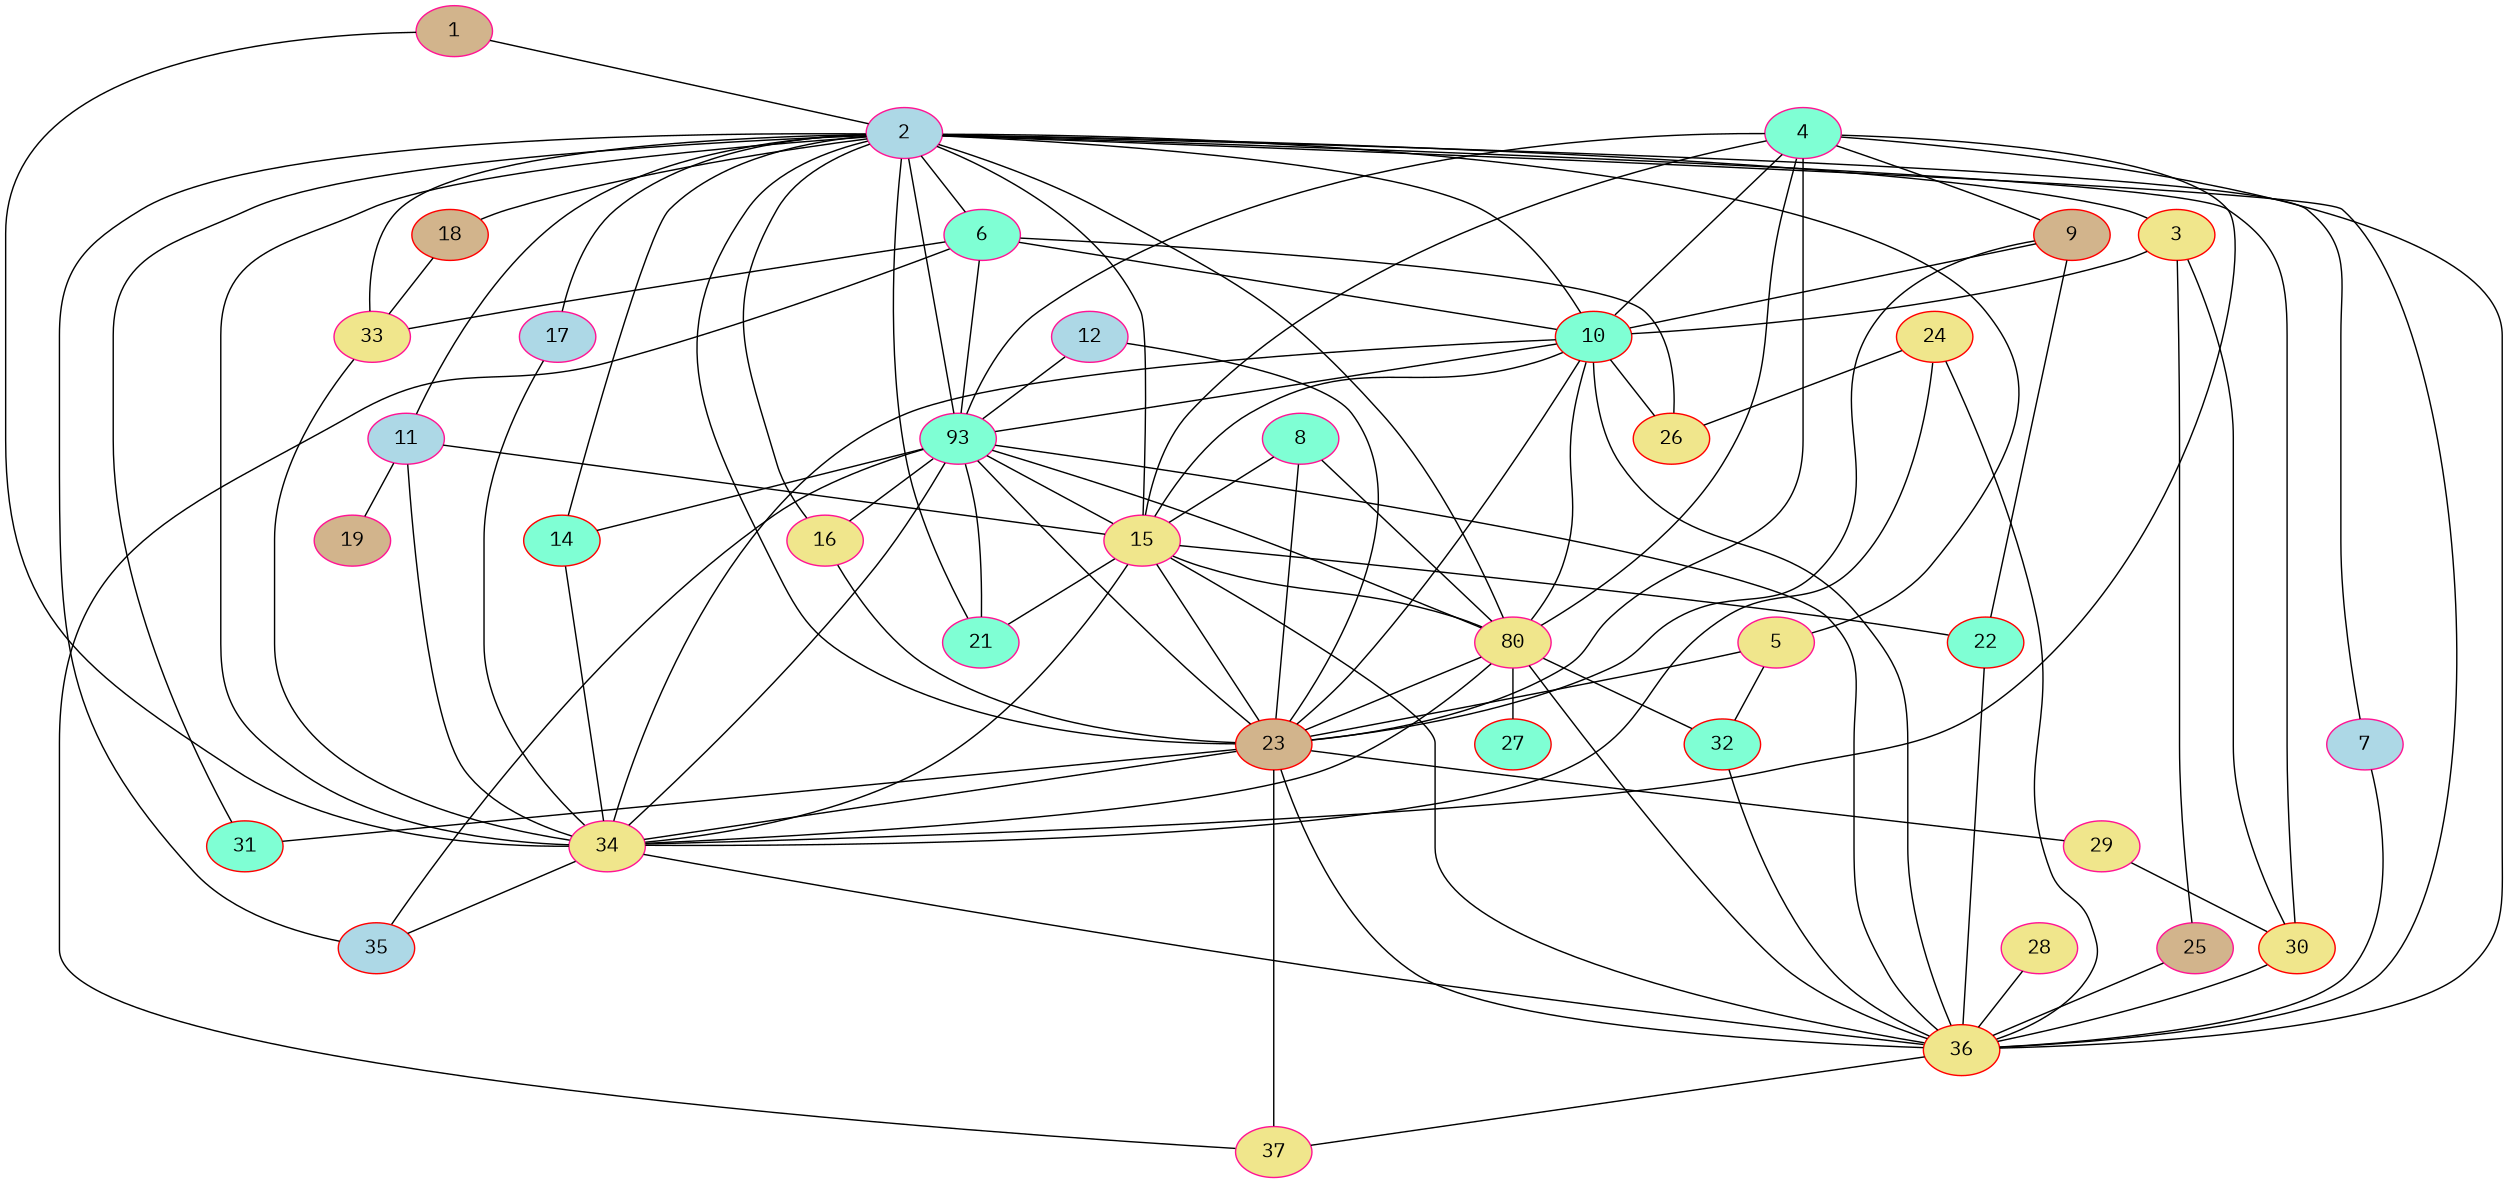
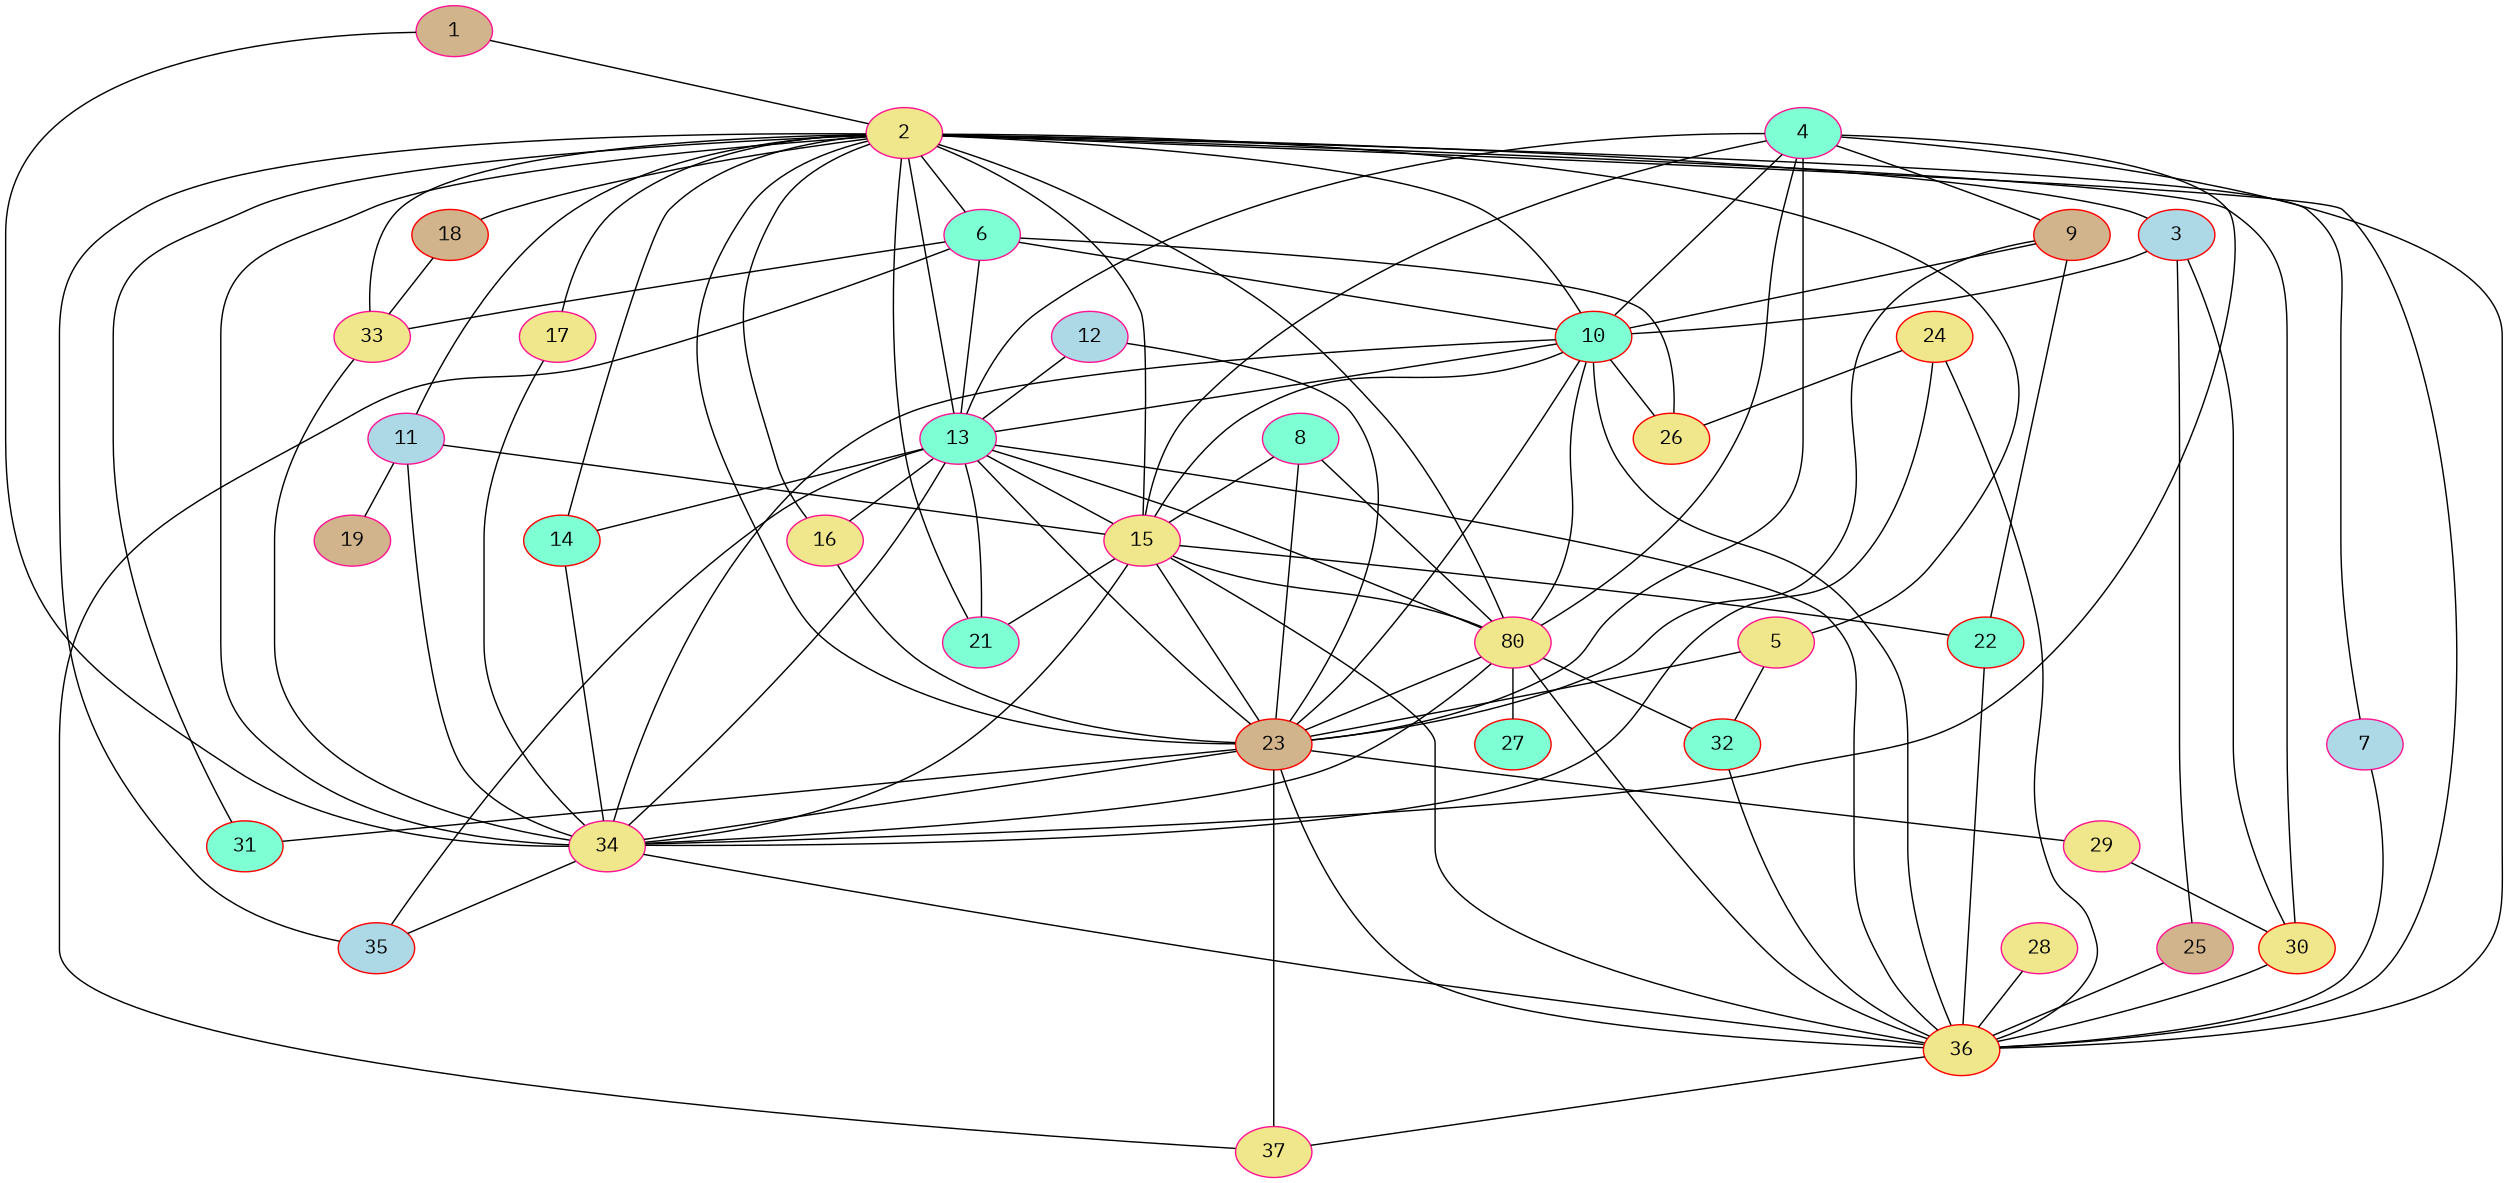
(904, 133) -> (904, 133)
(2177, 235) -> (2177, 235)
(558, 337) -> (558, 337)
(958, 439) -> (958, 439)
